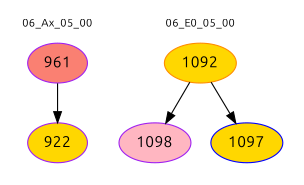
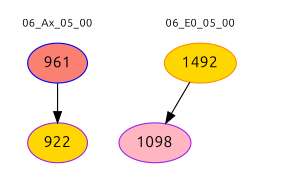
(58, 63) -> (58, 63)
(200, 63) -> (200, 63)
(247, 143) -> none
